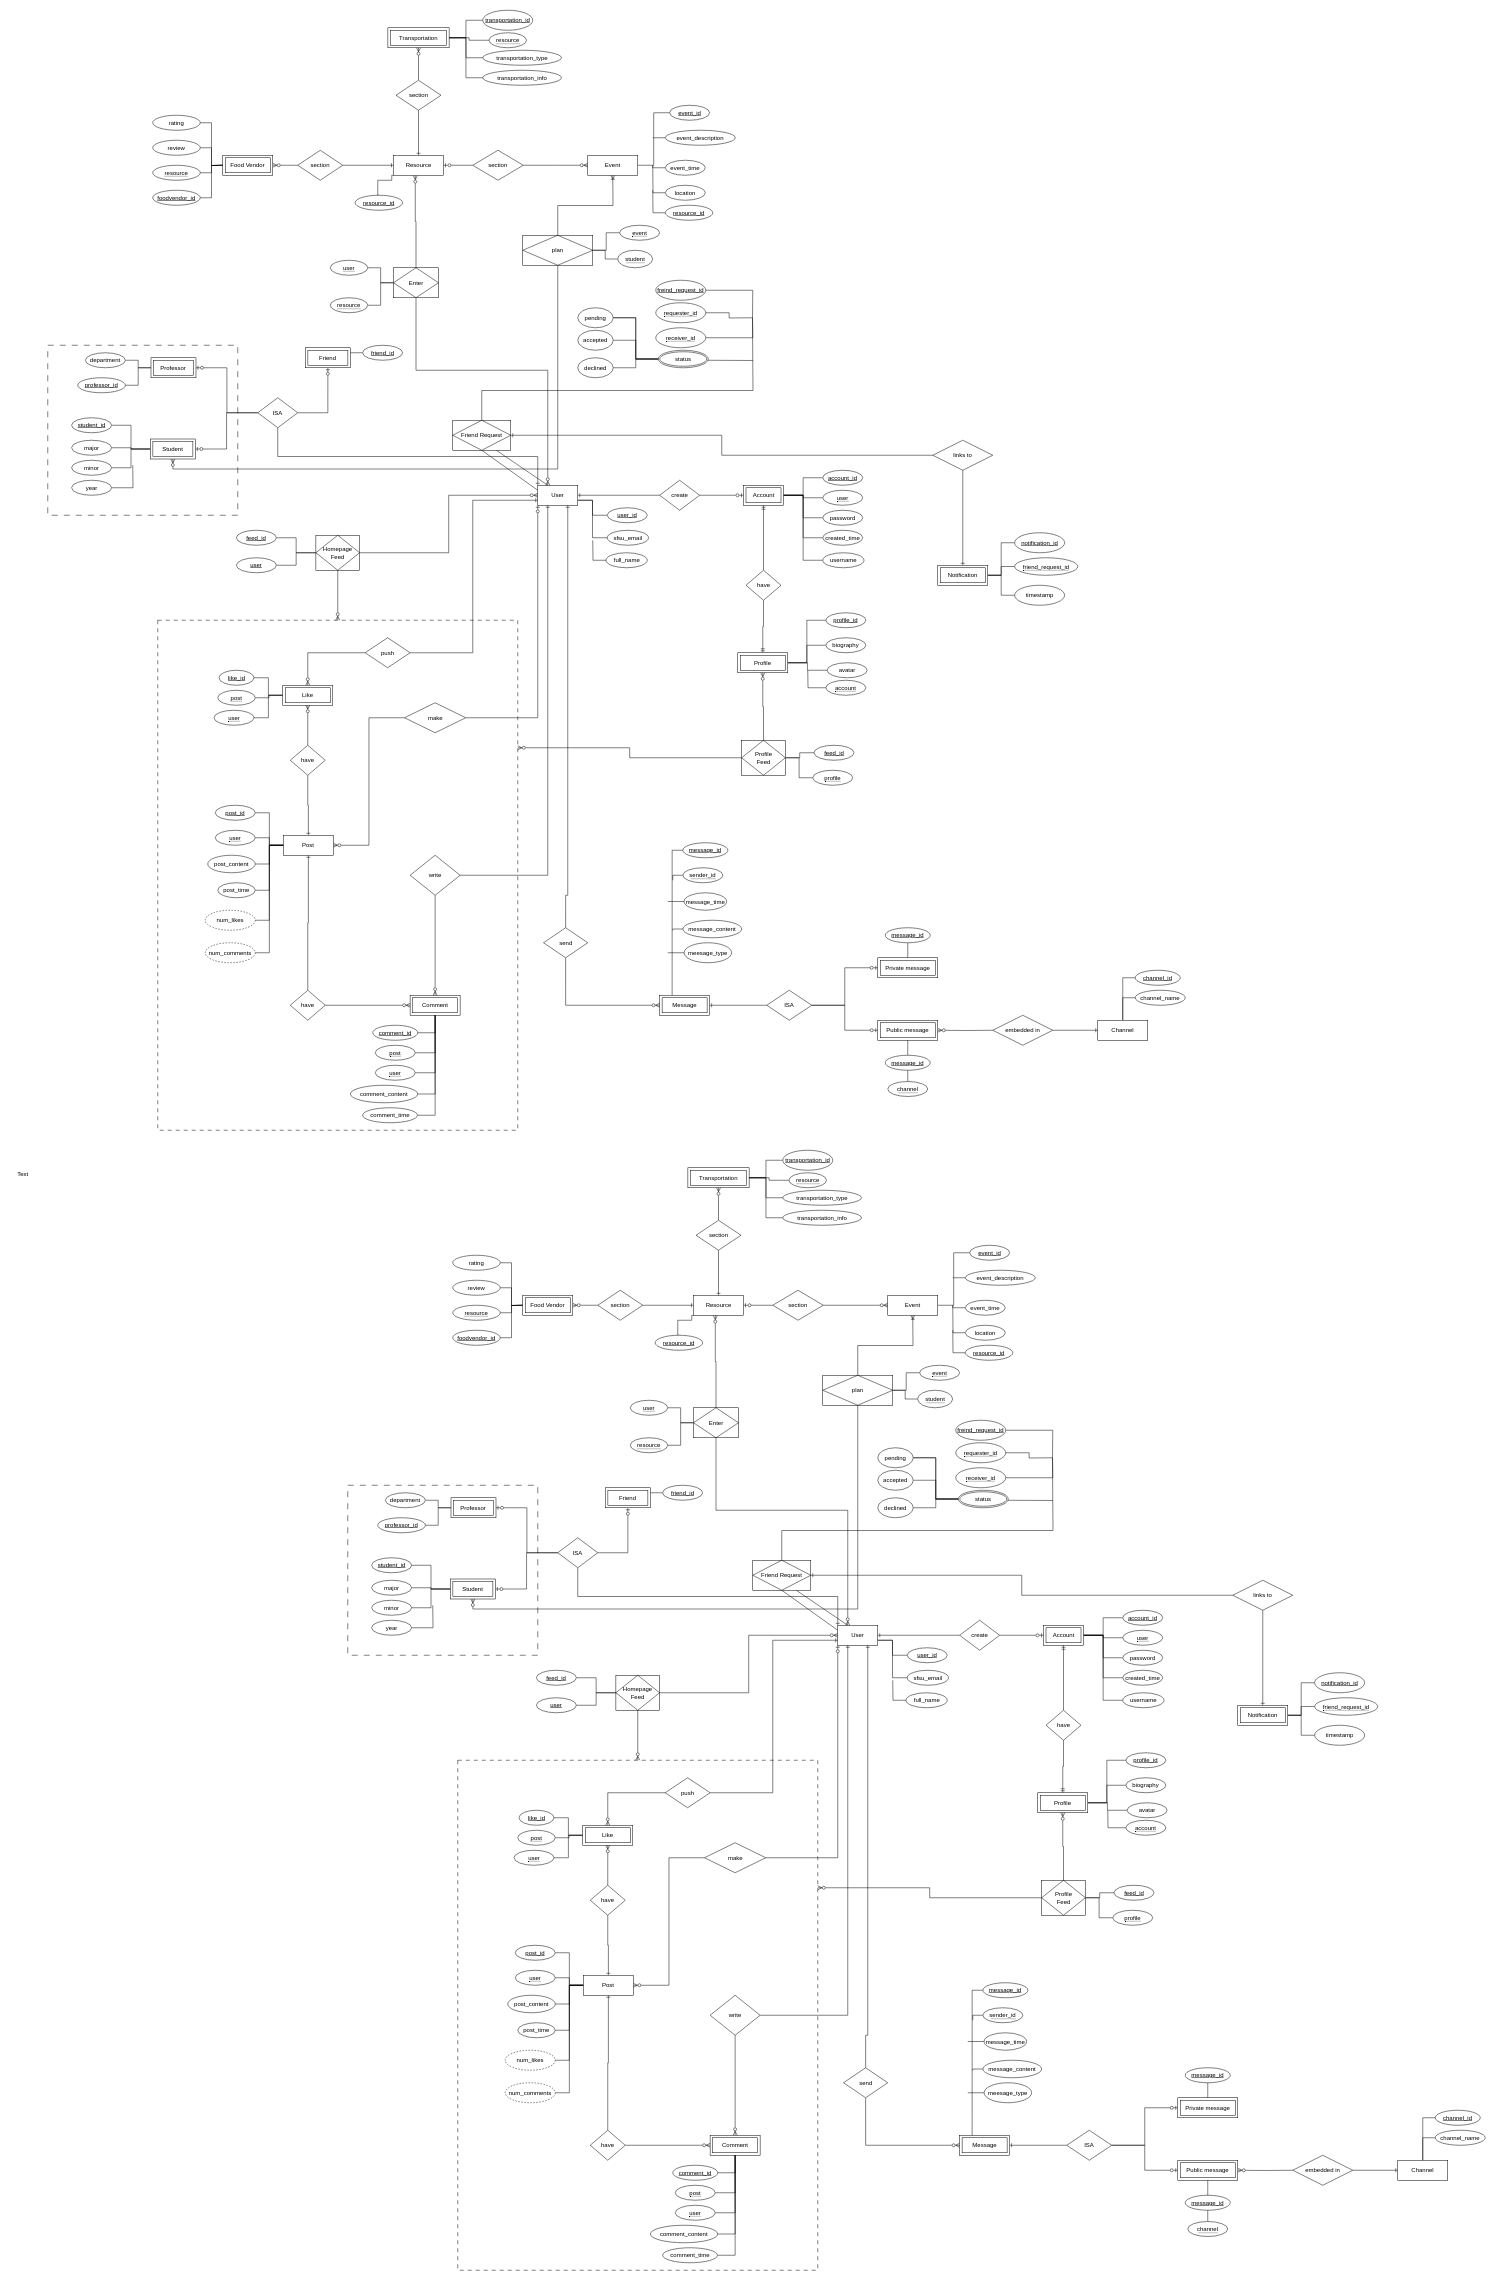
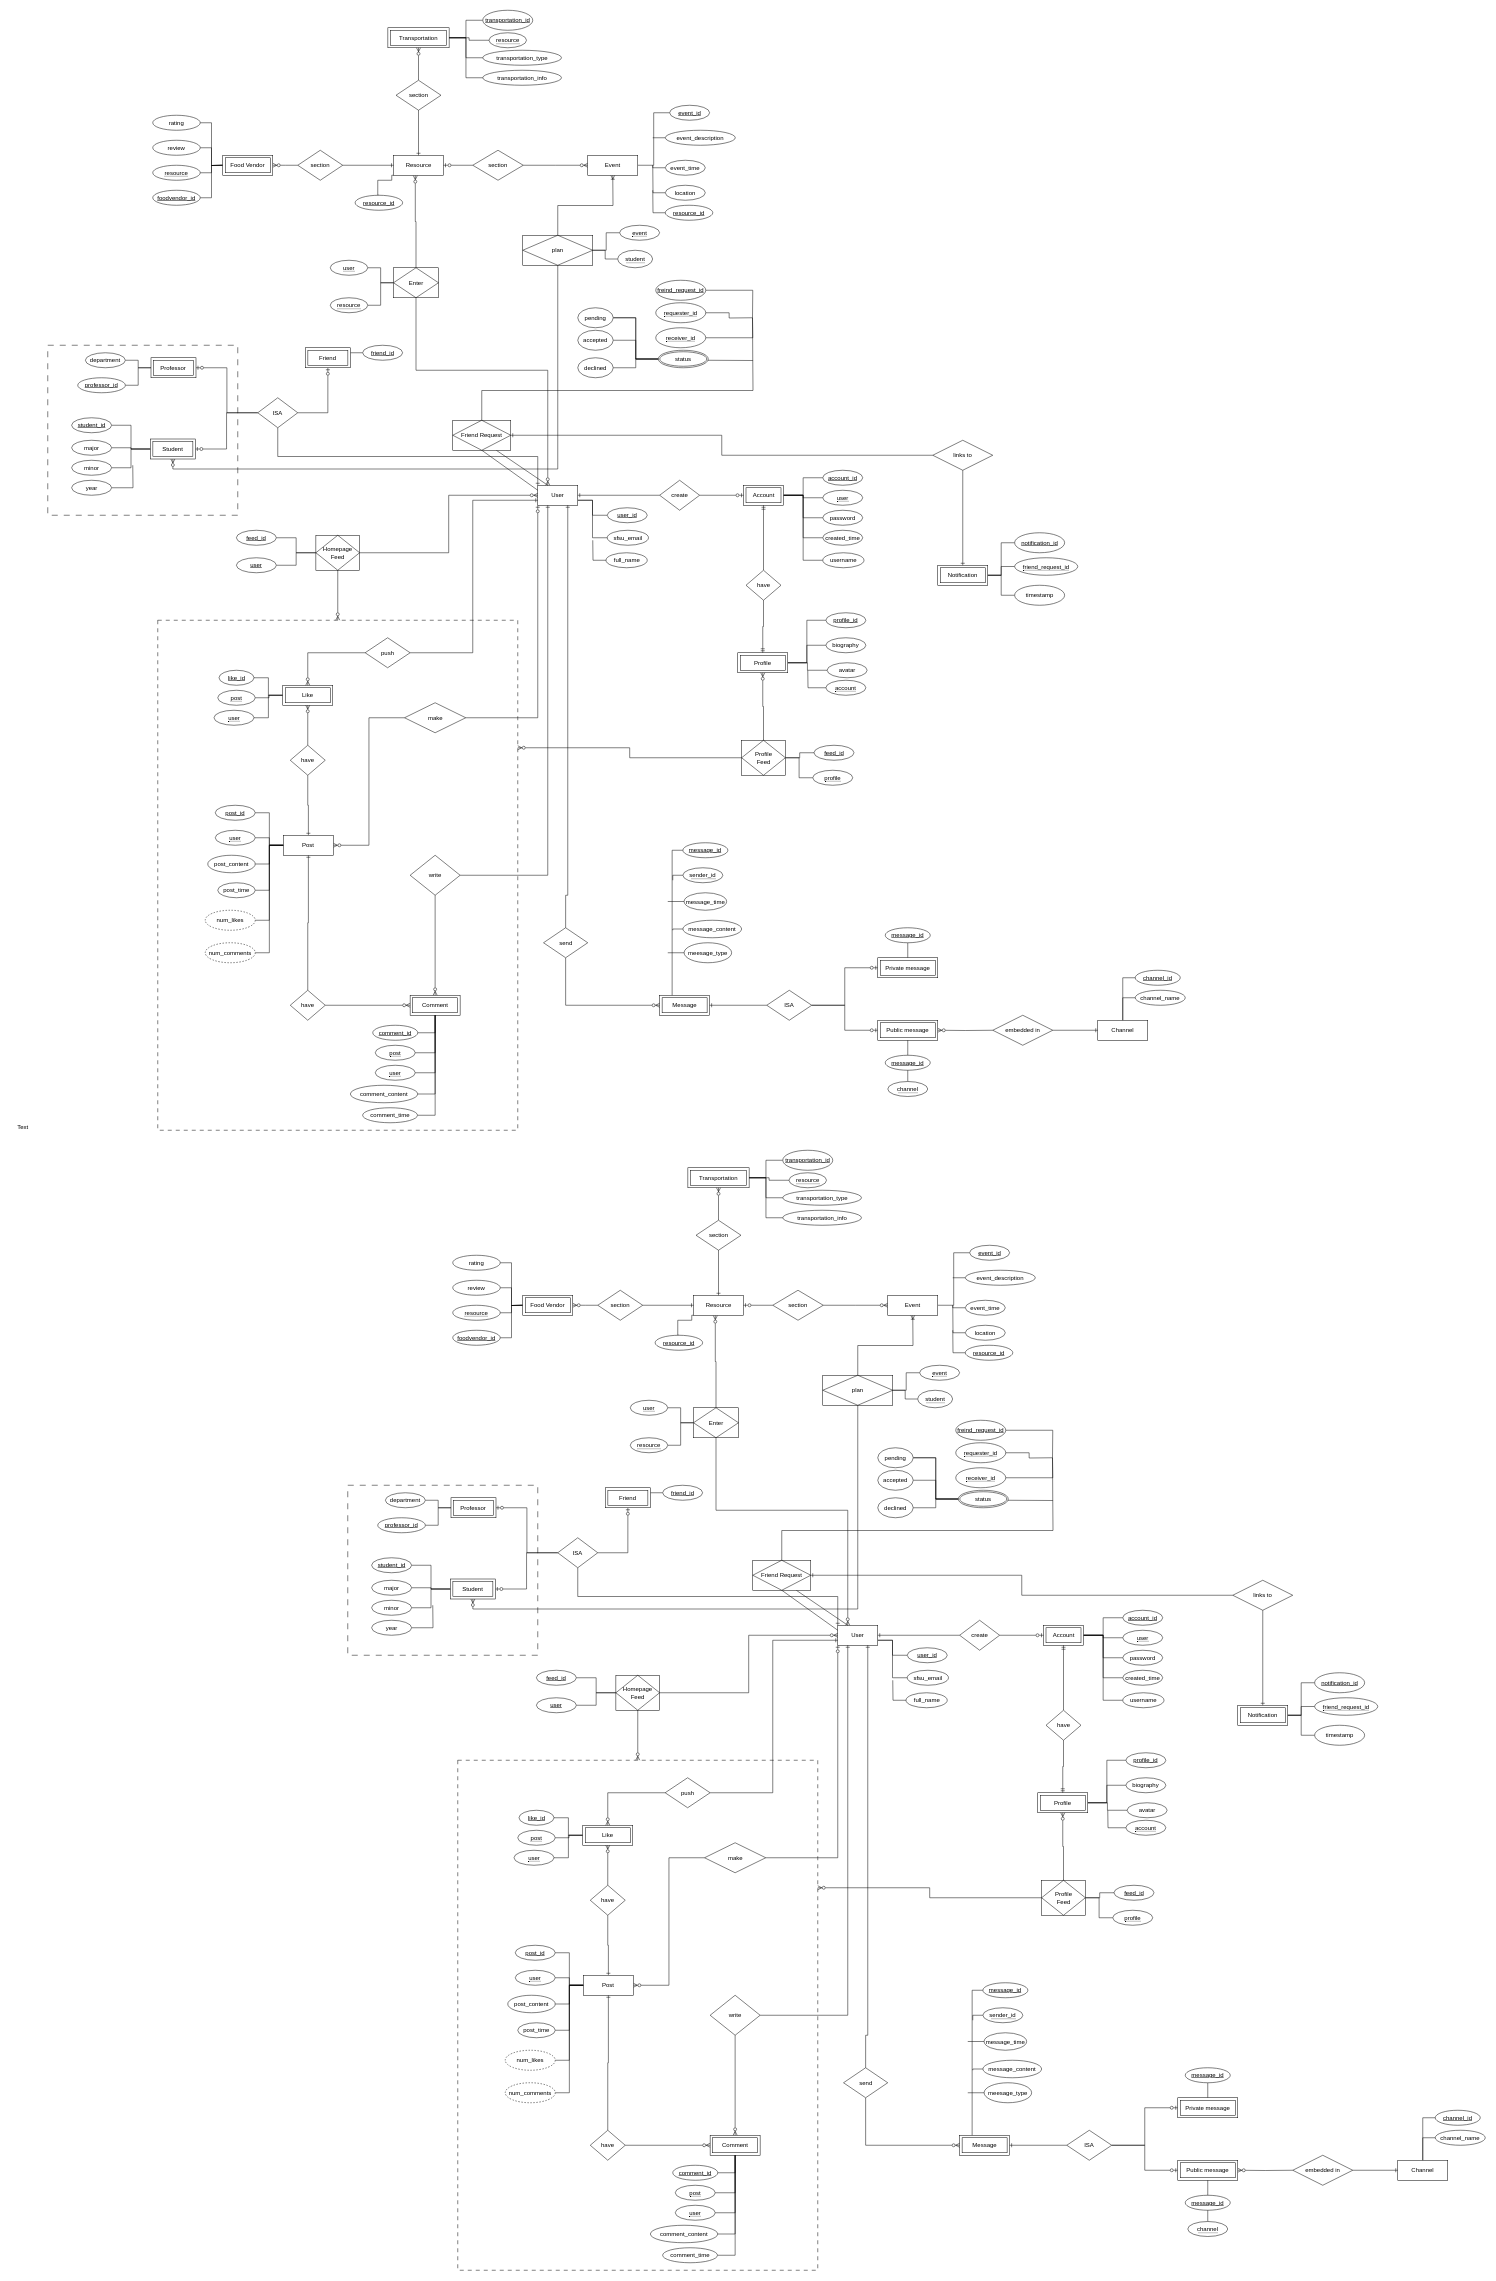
(23, 1174) -> (23, 1127)
